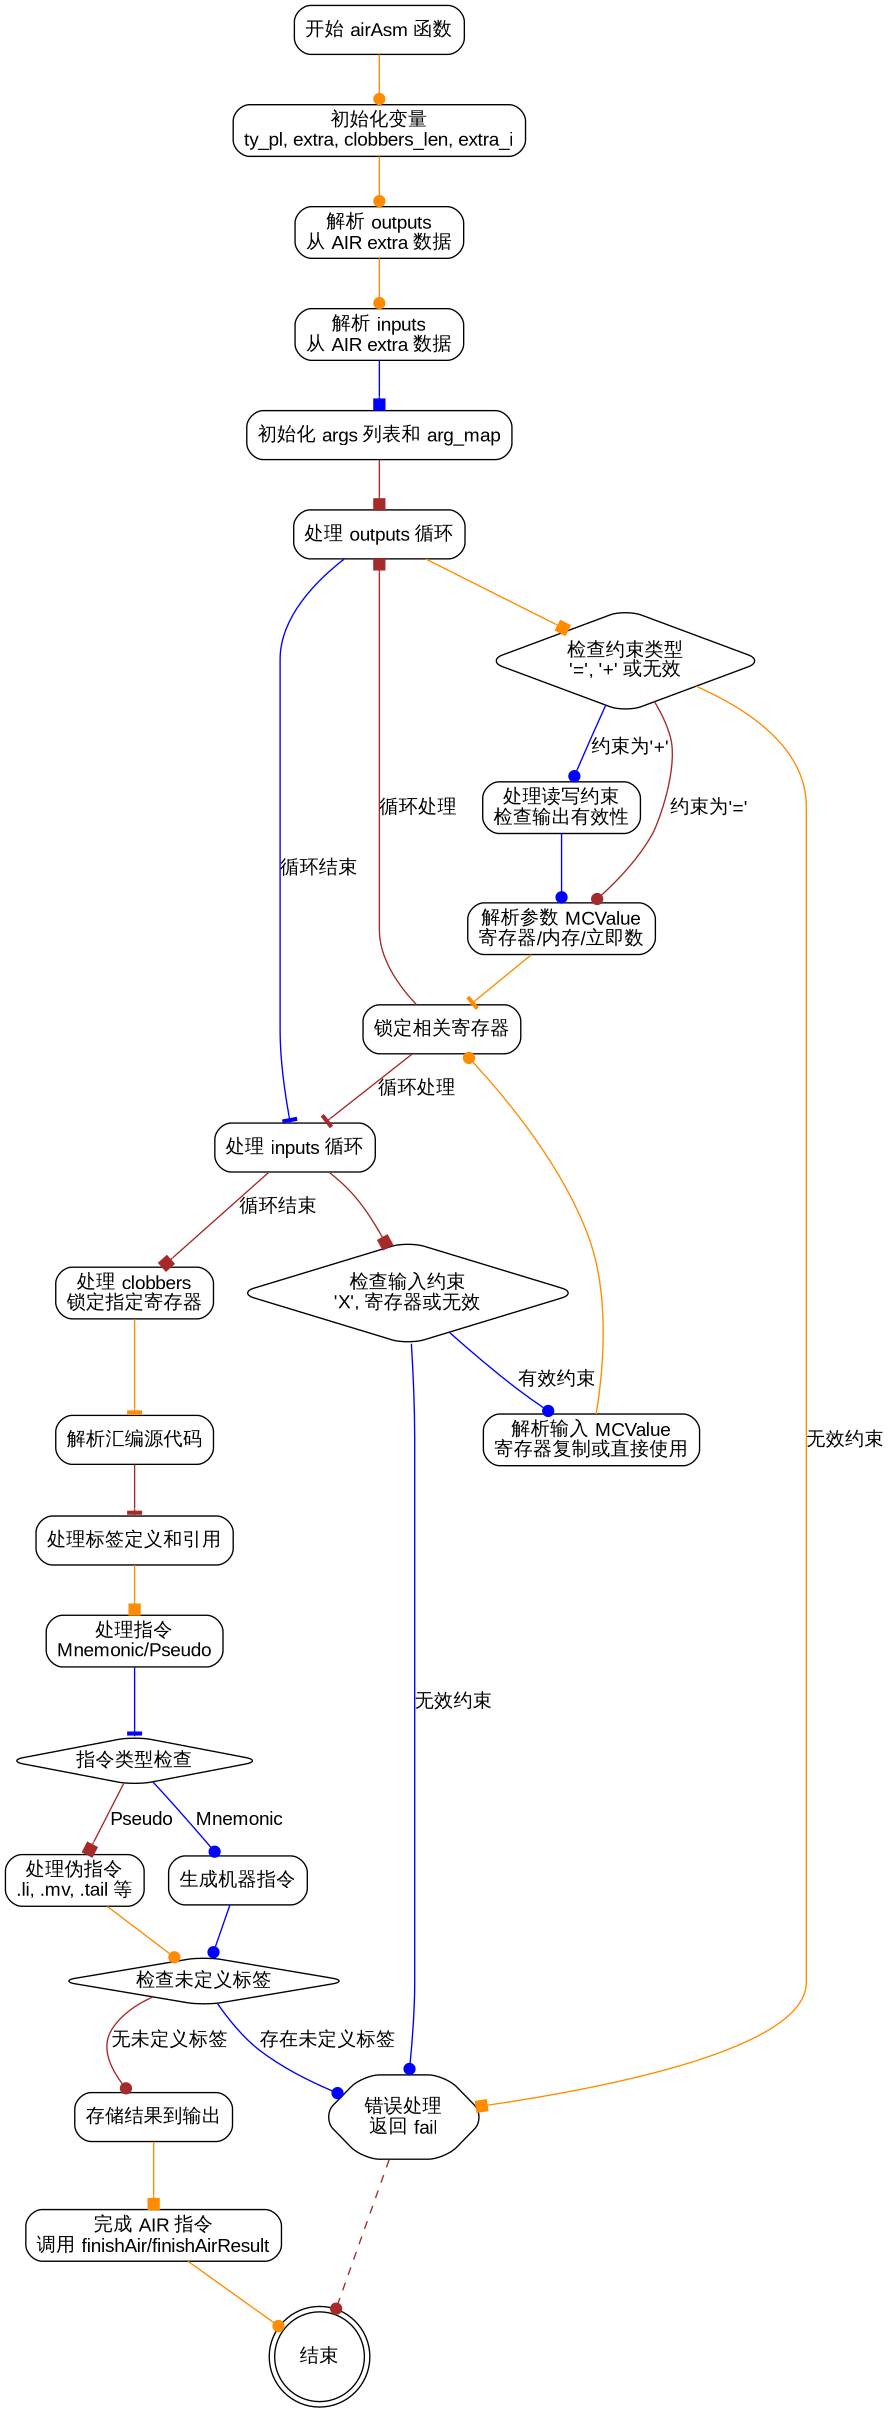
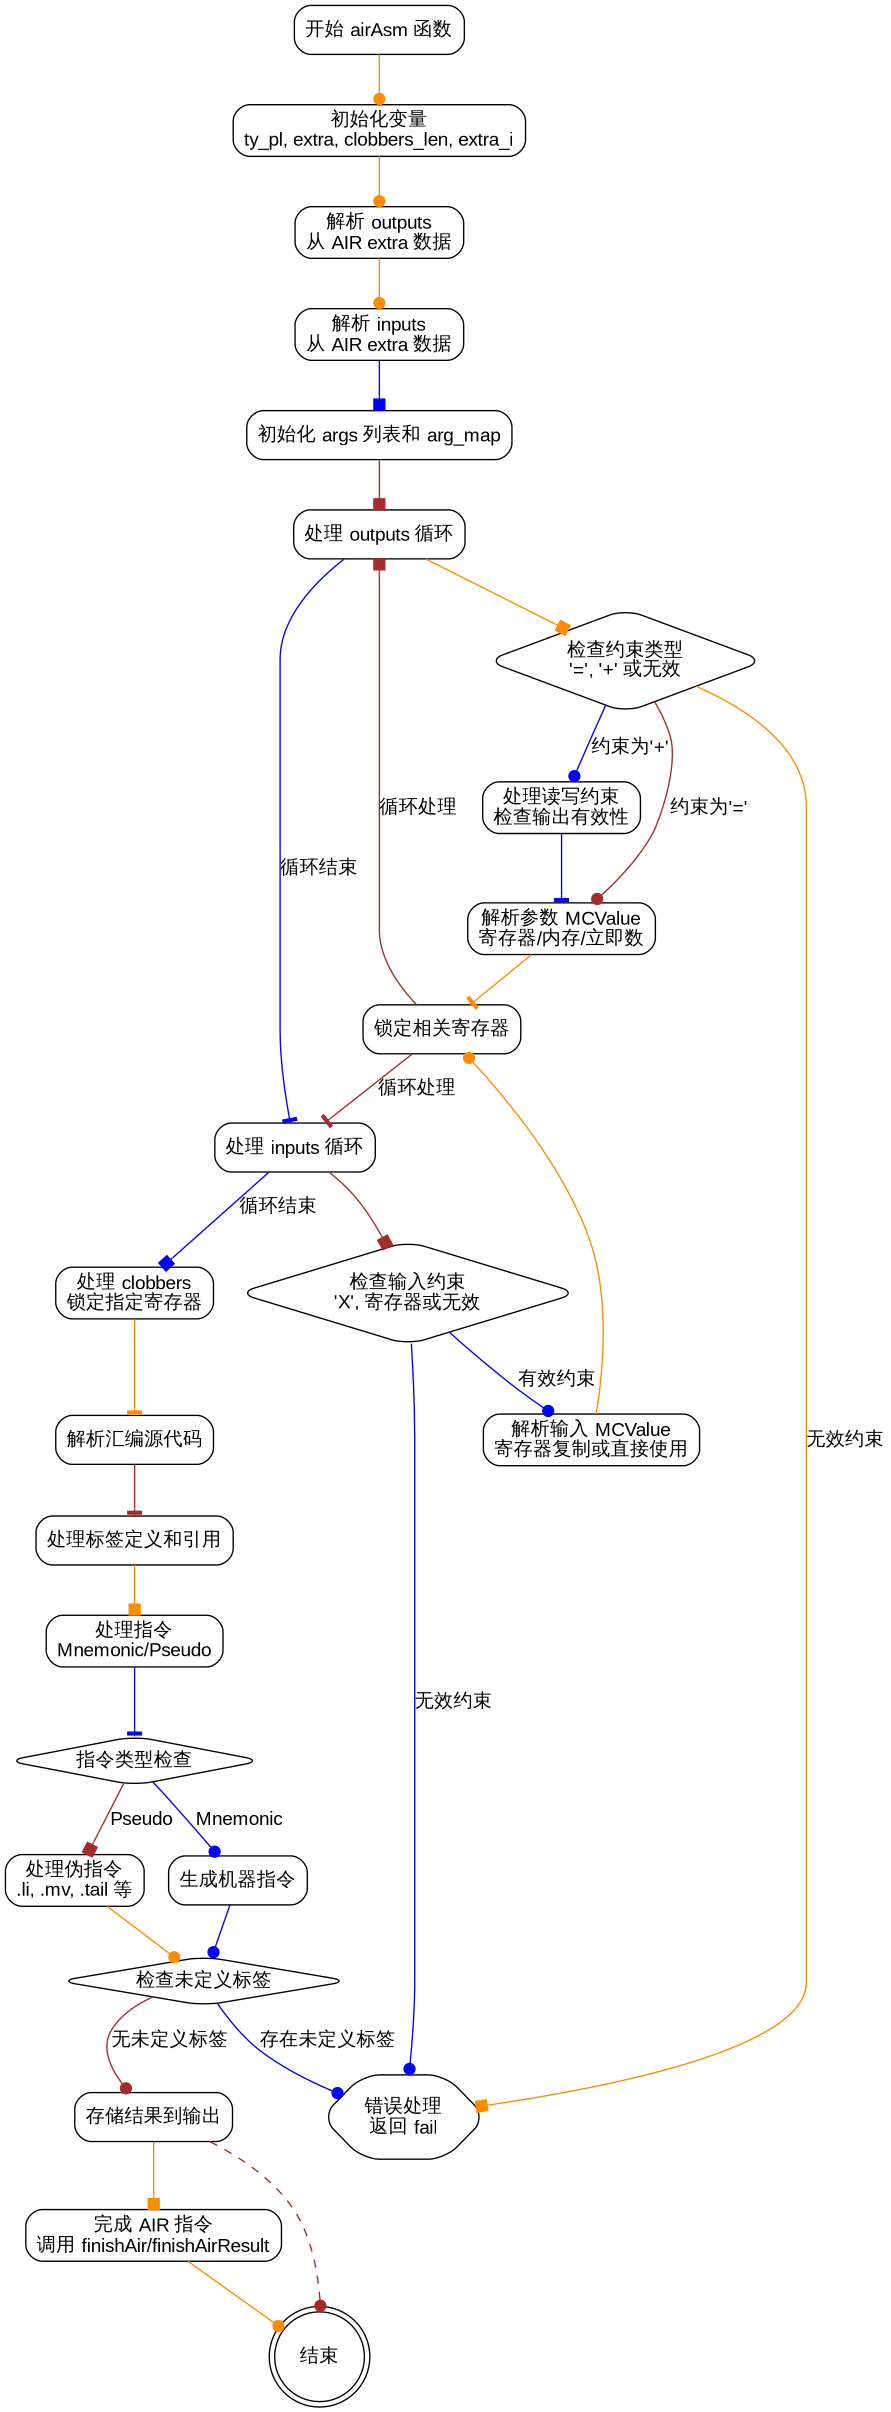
(562, 865) -> (562, 865)
(221, 1215) -> (221, 1215)
(364, 2231) -> (290, 2204)
